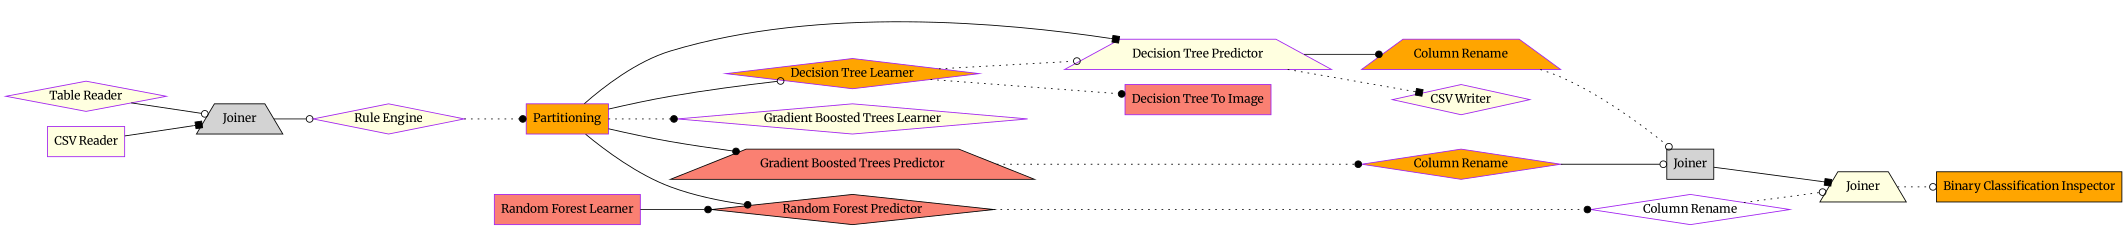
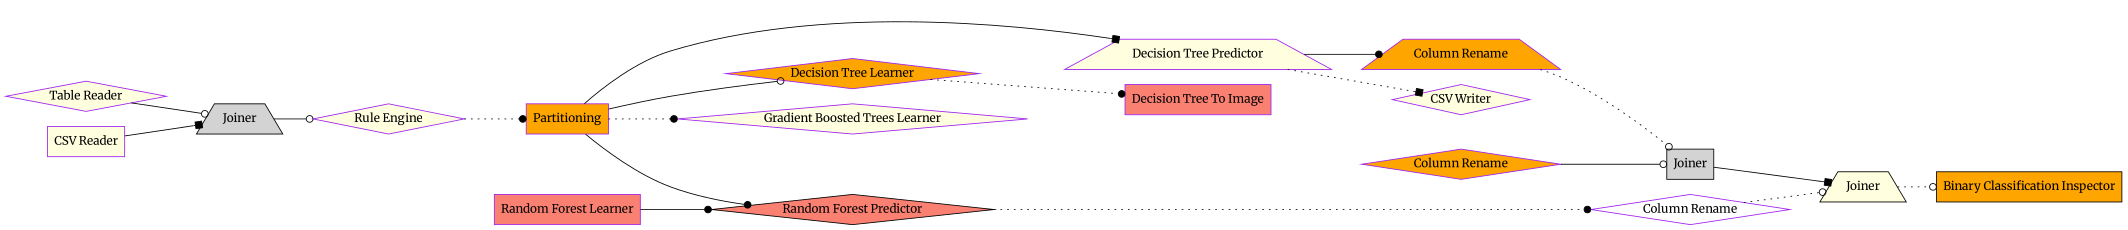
(1006, 65) -> none
(852, 164) -> none
